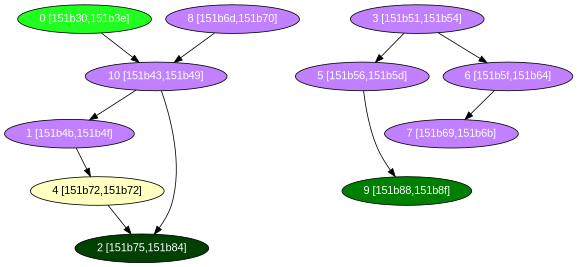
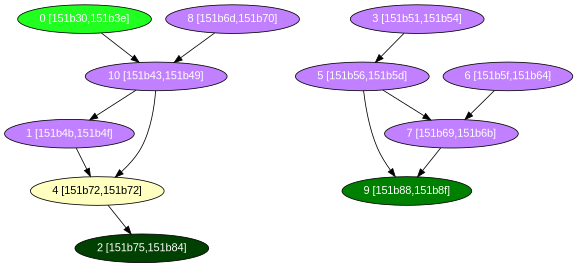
(459, 46) -> none
none -> (403, 103)
none -> (432, 159)
(176, 160) -> (147, 135)
